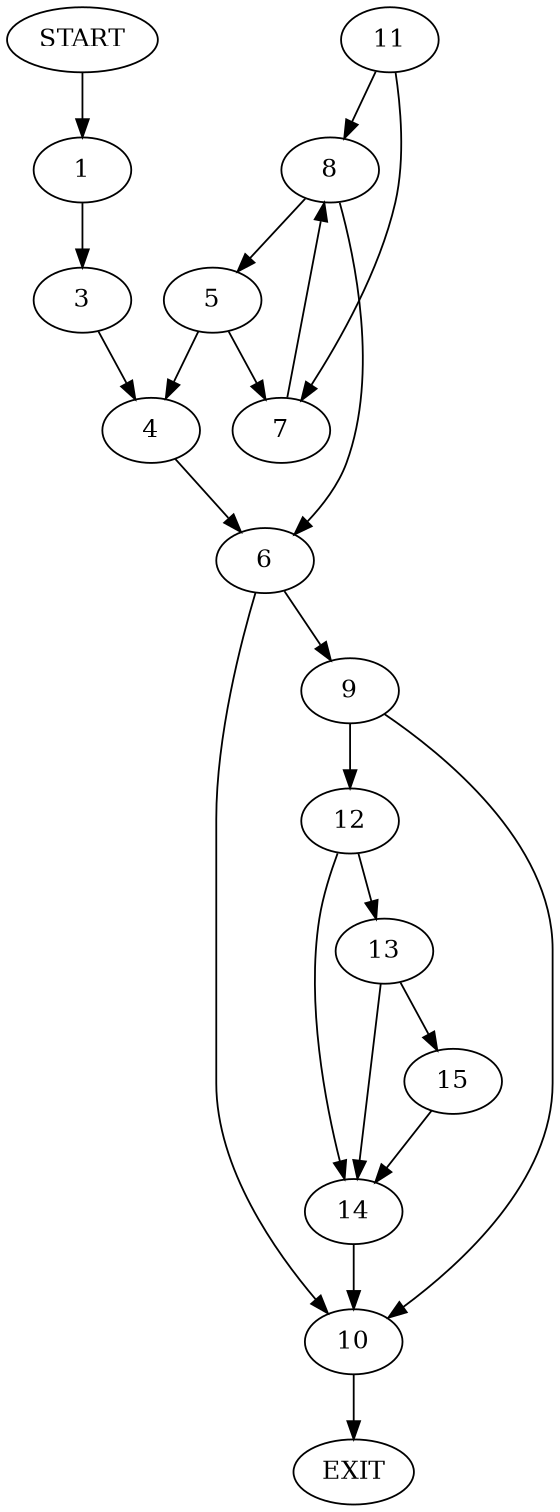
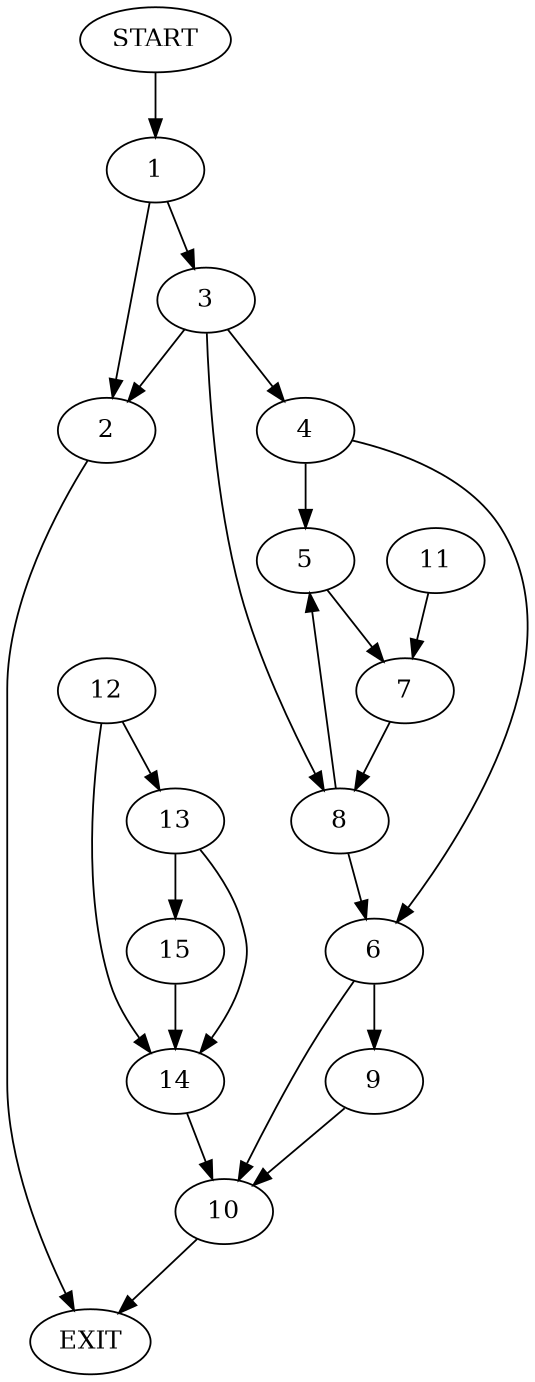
(364, 97) -> (233, 561)
(186, 357) -> (306, 487)
none -> (107, 430)
(350, 747) -> none
